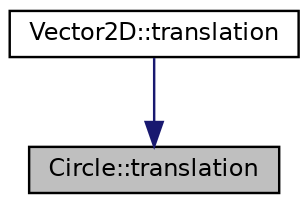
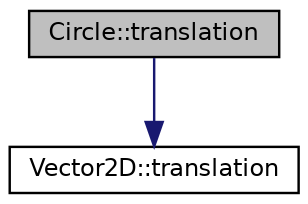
(154, 90) -> (154, 90)
